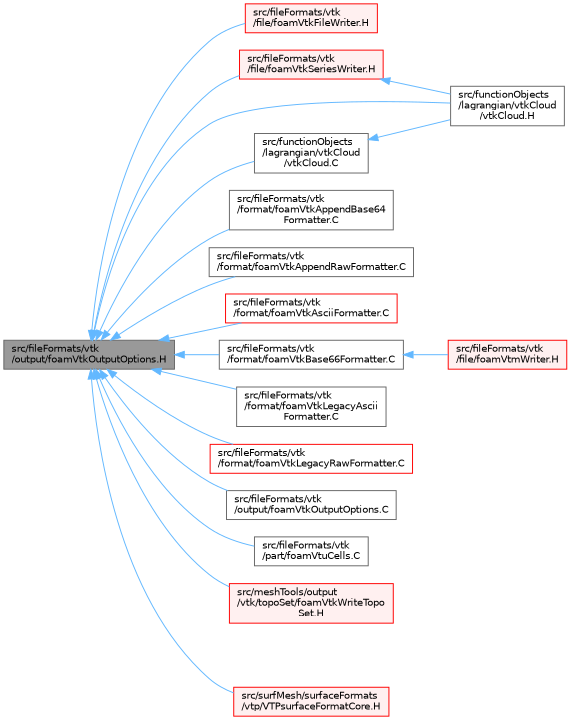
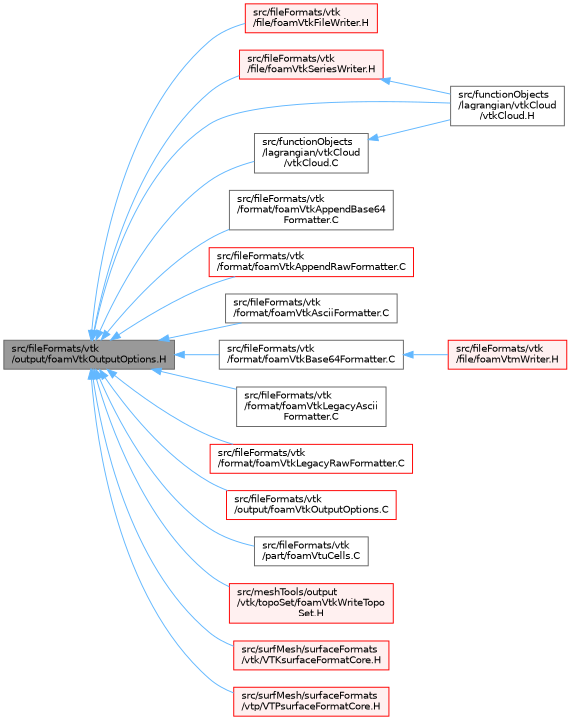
(311, 262) -> (311, 262)
(311, 308) -> (311, 308)
(311, 355) -> (311, 355)
(311, 505) -> (311, 505)
none -> (311, 655)
